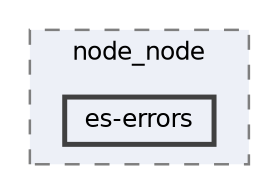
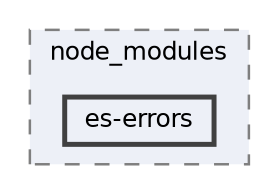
(139, 54) -> (139, 54)
